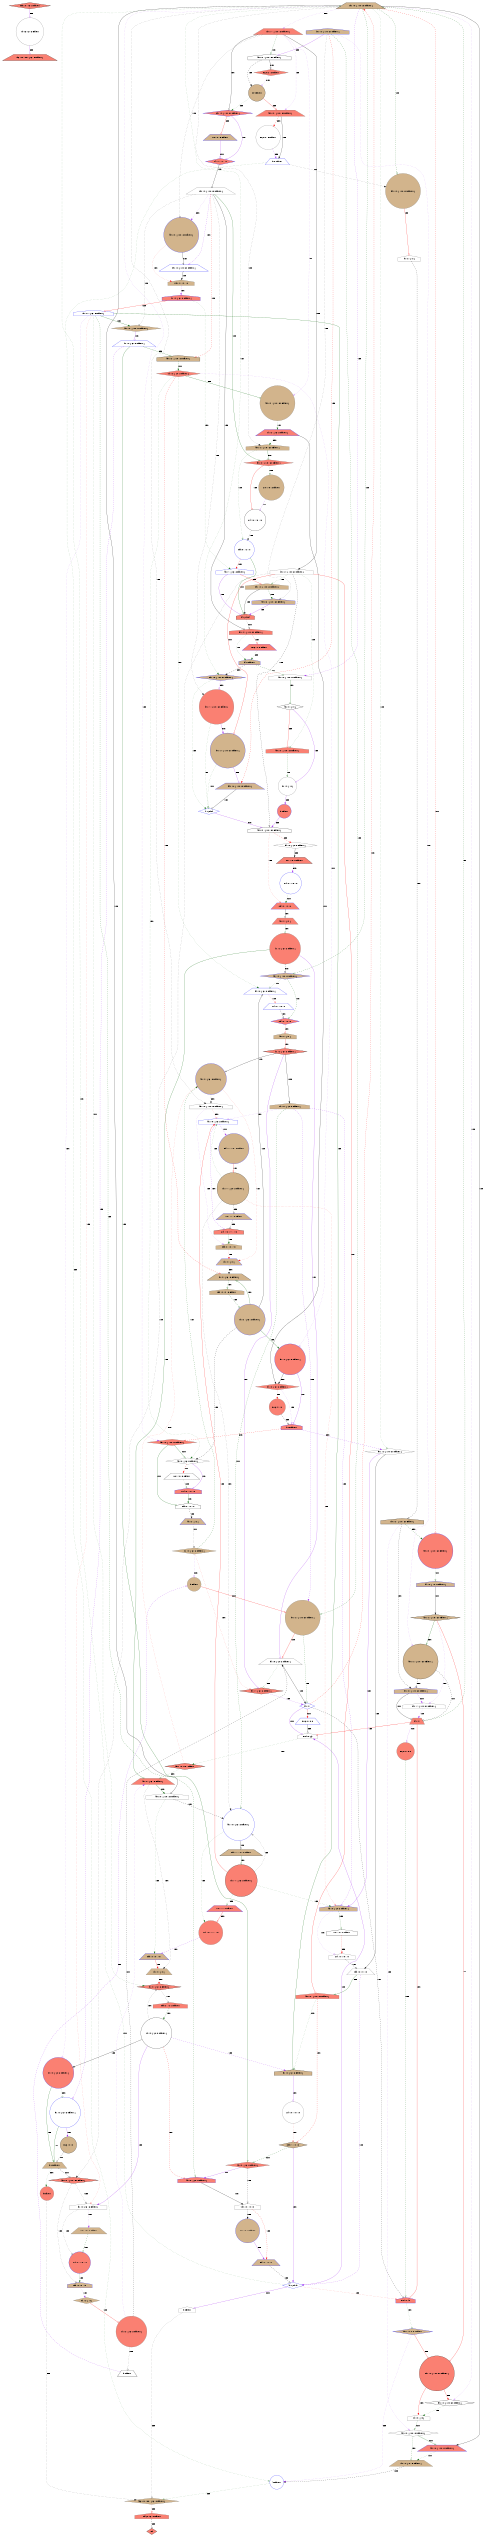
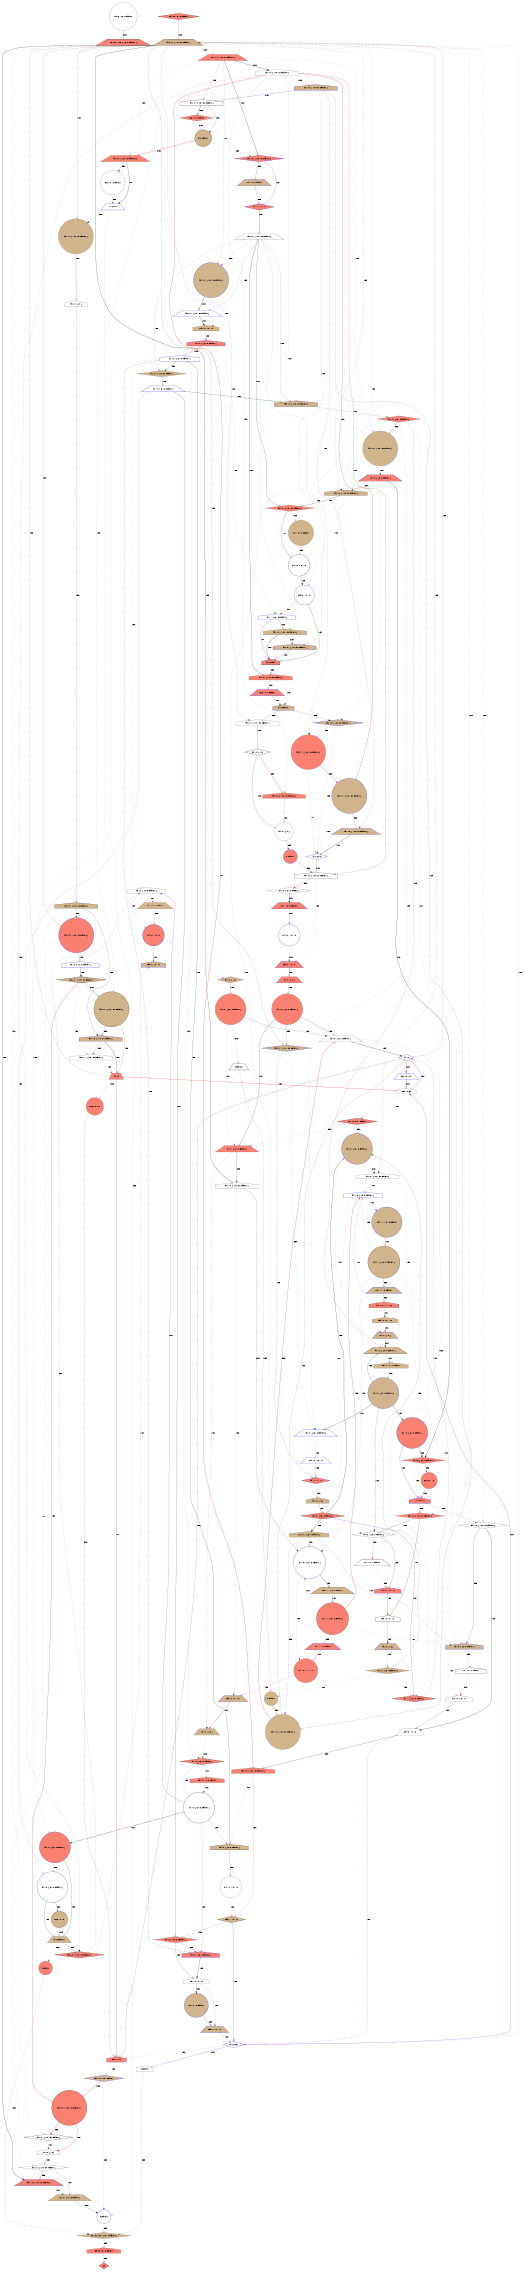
(30, 13) -> (179, 29)
none -> (296, 80)
(435, 1584) -> (80, 965)
